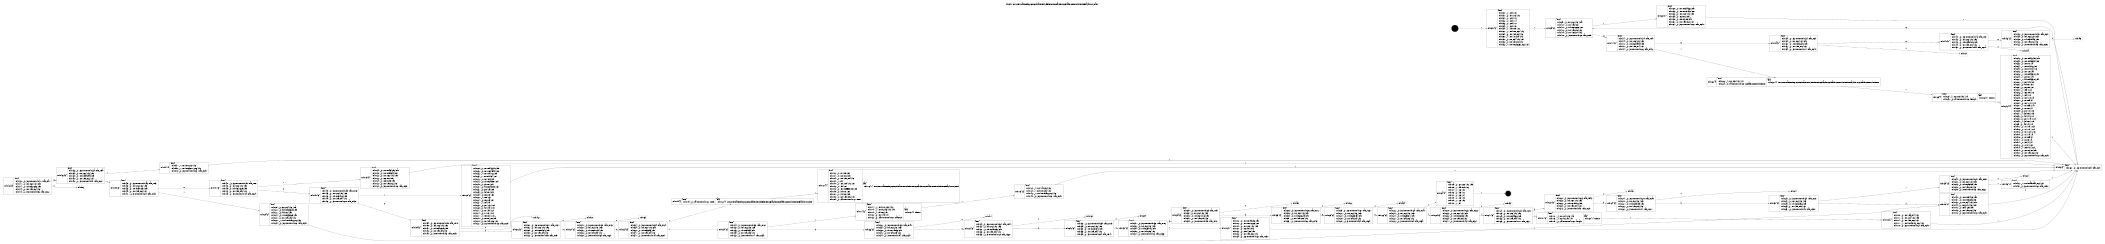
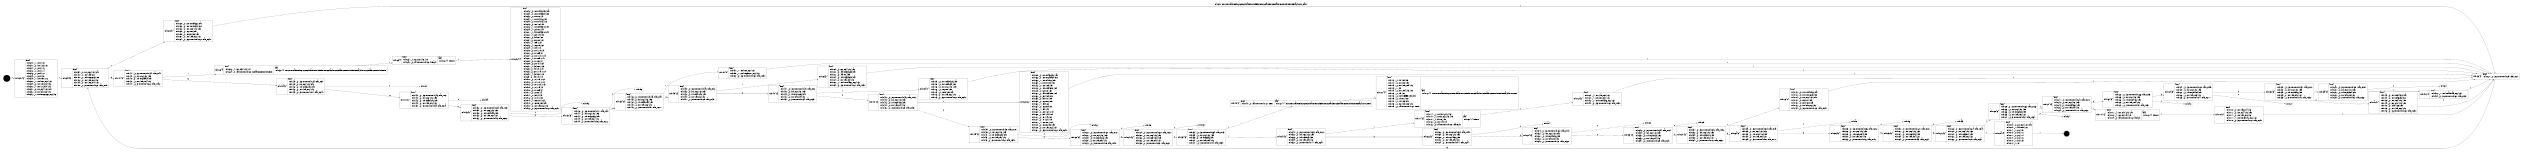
none -> (535, 117)
(1123, 241) -> (1676, 67)
